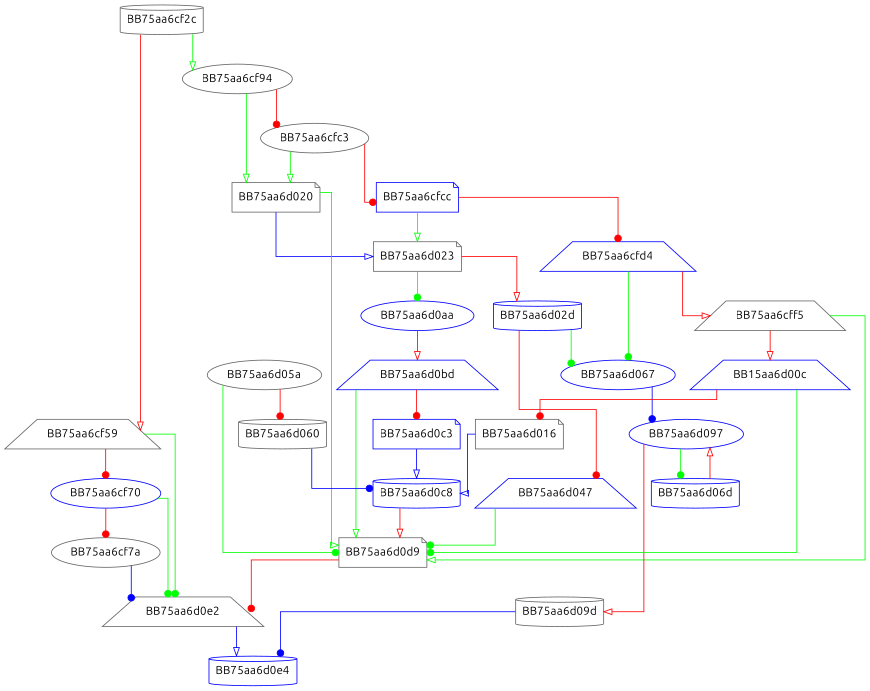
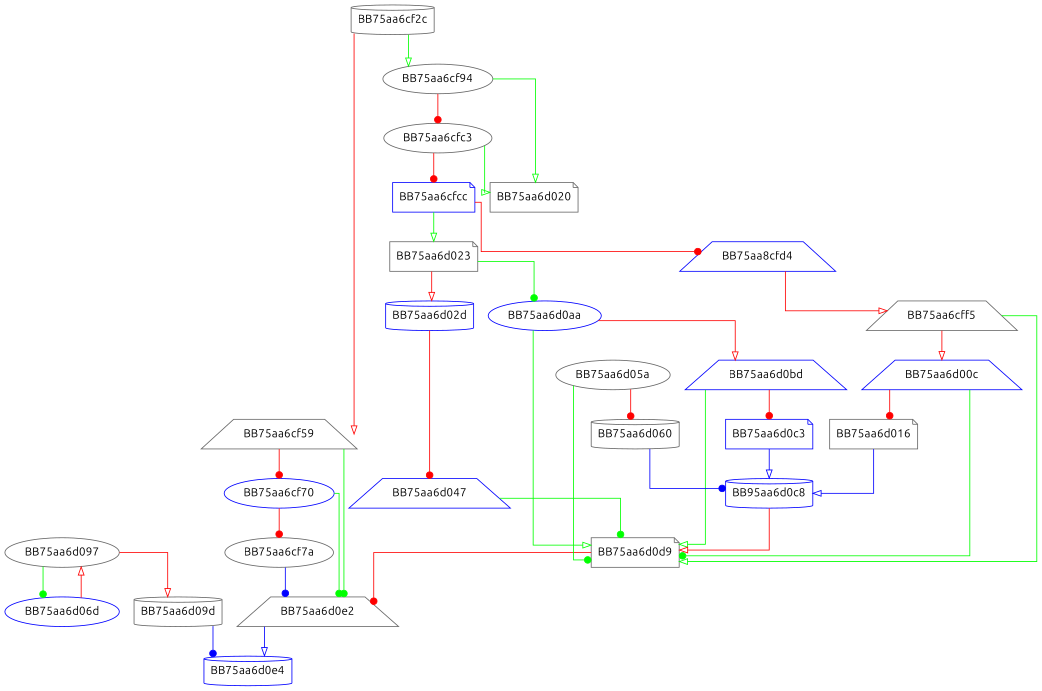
(298, 257) -> none
(618, 257) -> (758, 257)
(332, 363) -> (533, 463)
(618, 375) -> none
(770, 375) -> (942, 375)
(686, 434) -> (62, 553)
(417, 493) -> (769, 493)
(695, 493) -> (62, 612)
